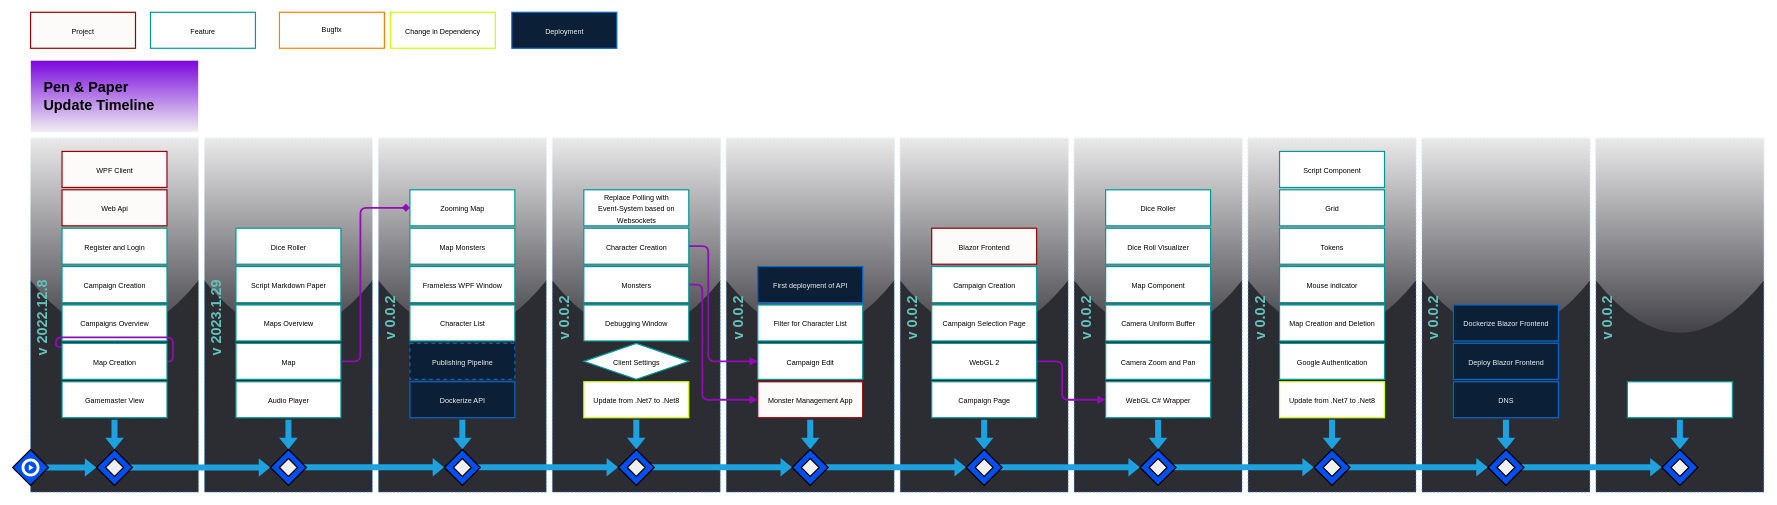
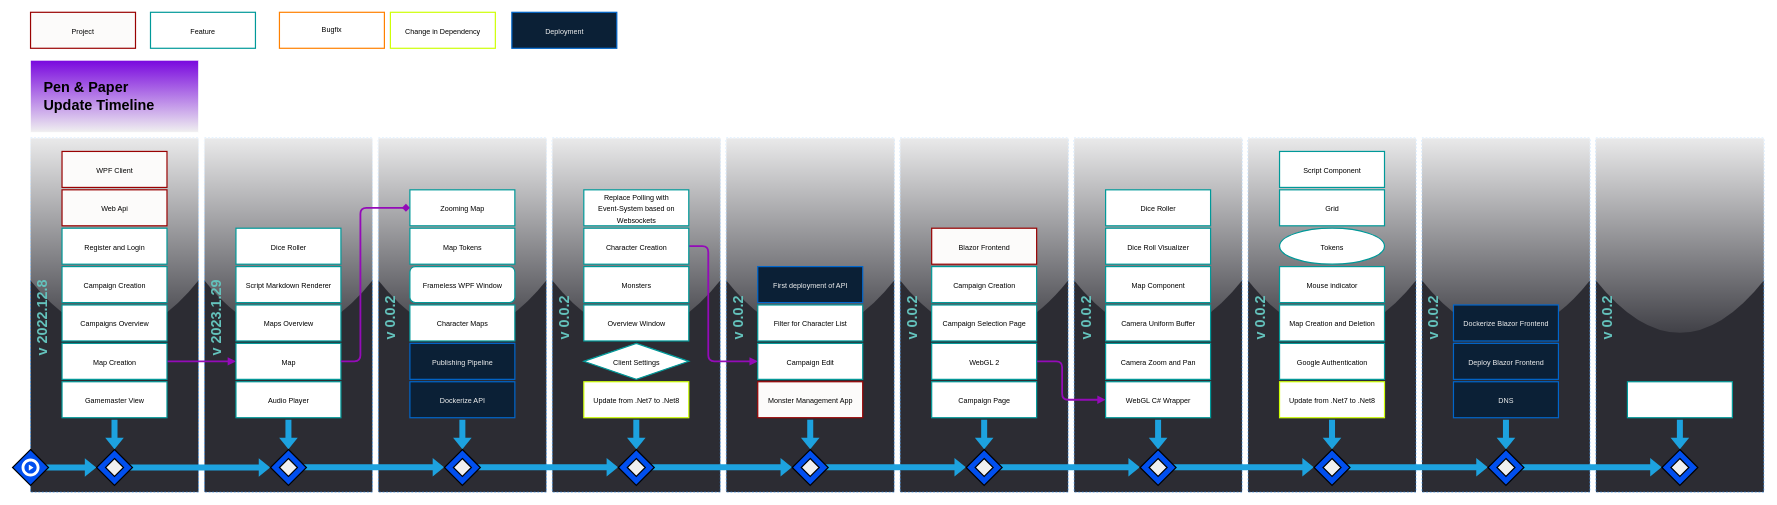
(463, 246) -> (463, 246)
(1332, 246) -> (1332, 246)
(289, 285) -> (289, 285)
(462, 285) -> (462, 285)
(463, 323) -> (463, 323)
(637, 323) -> (637, 323)
(109, 338) -> (199, 362)
(462, 362) -> (462, 362)
(702, 372) -> none
